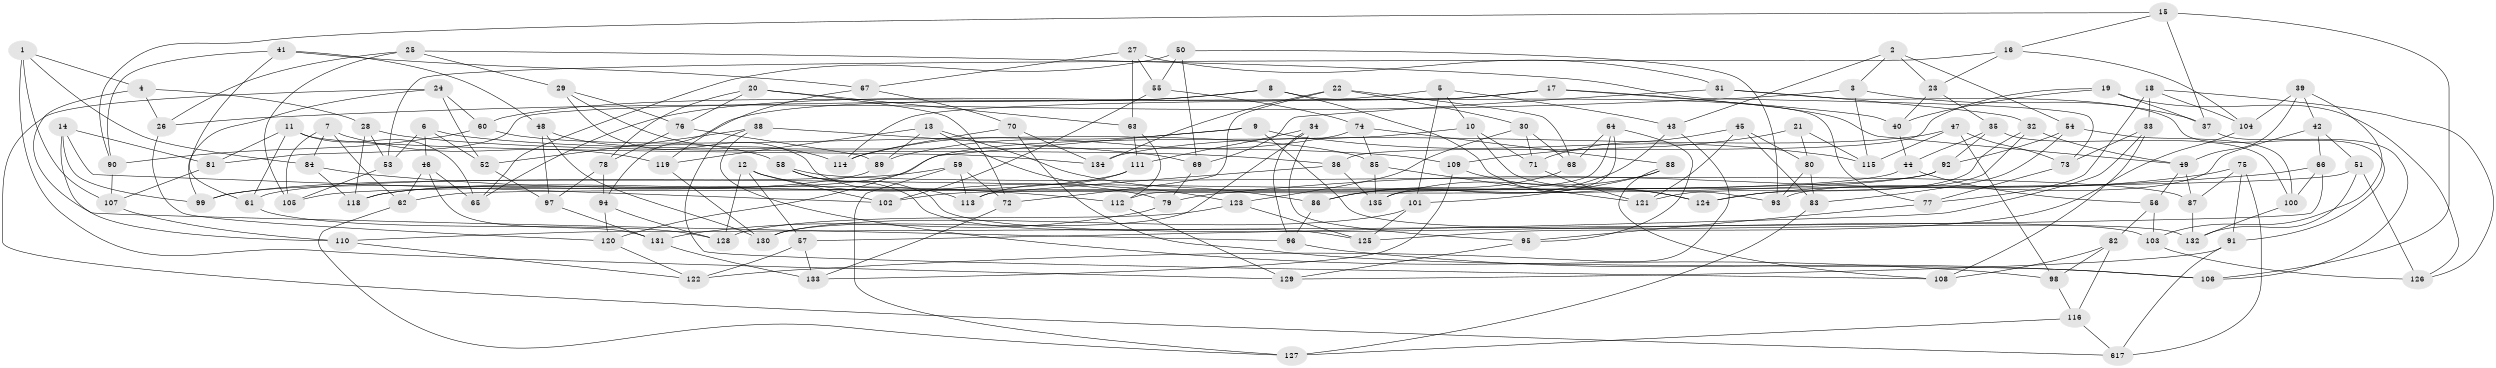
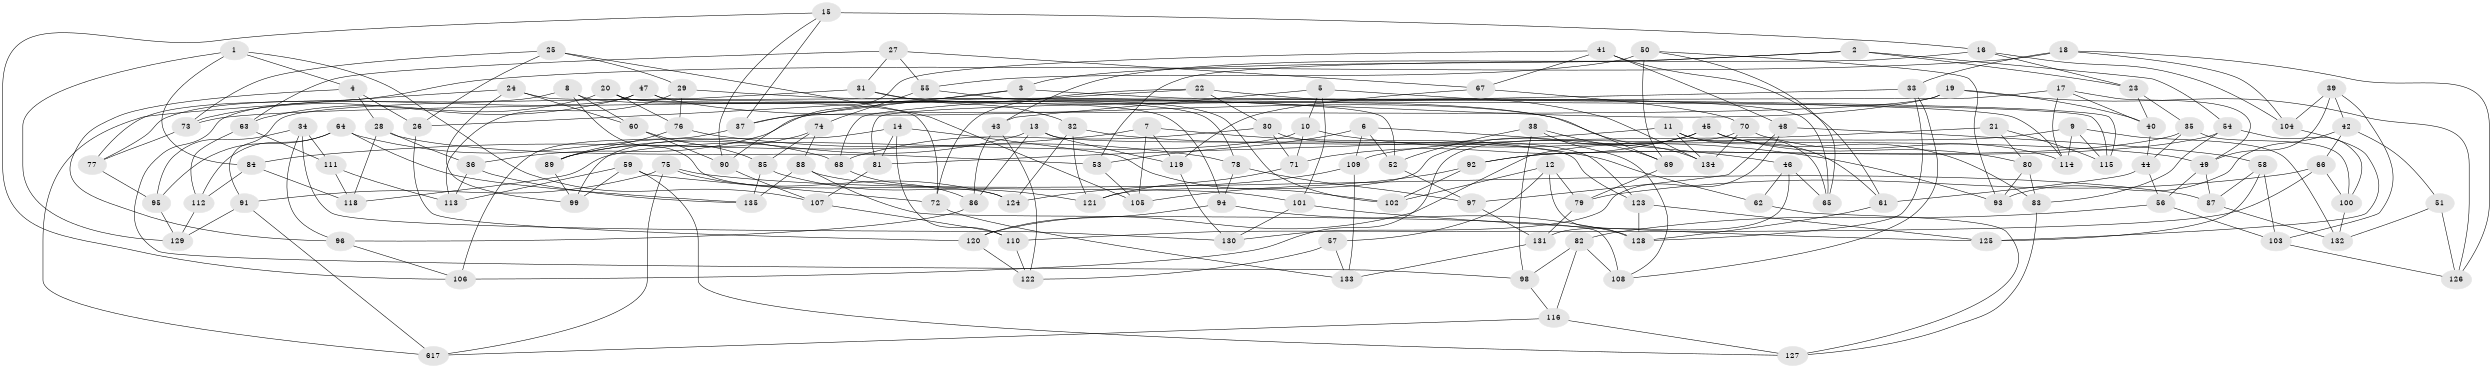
(1383, 189) -> none
(1658, 223) -> (1867, 224)
